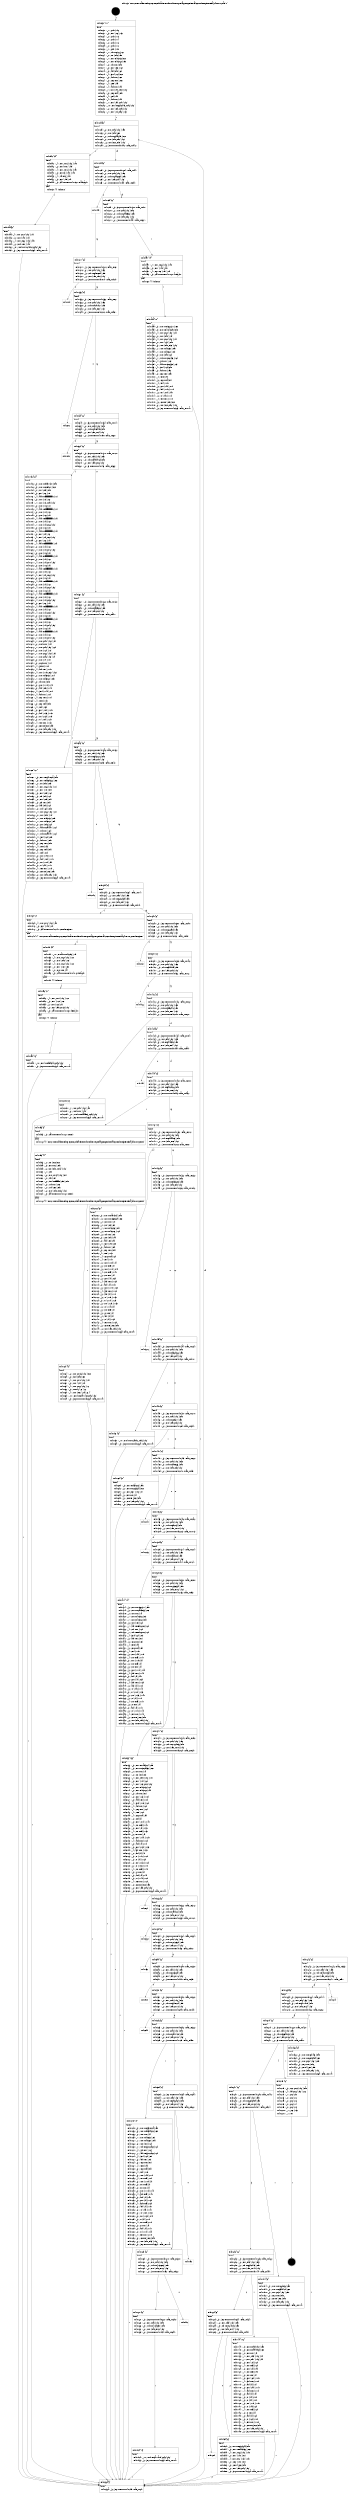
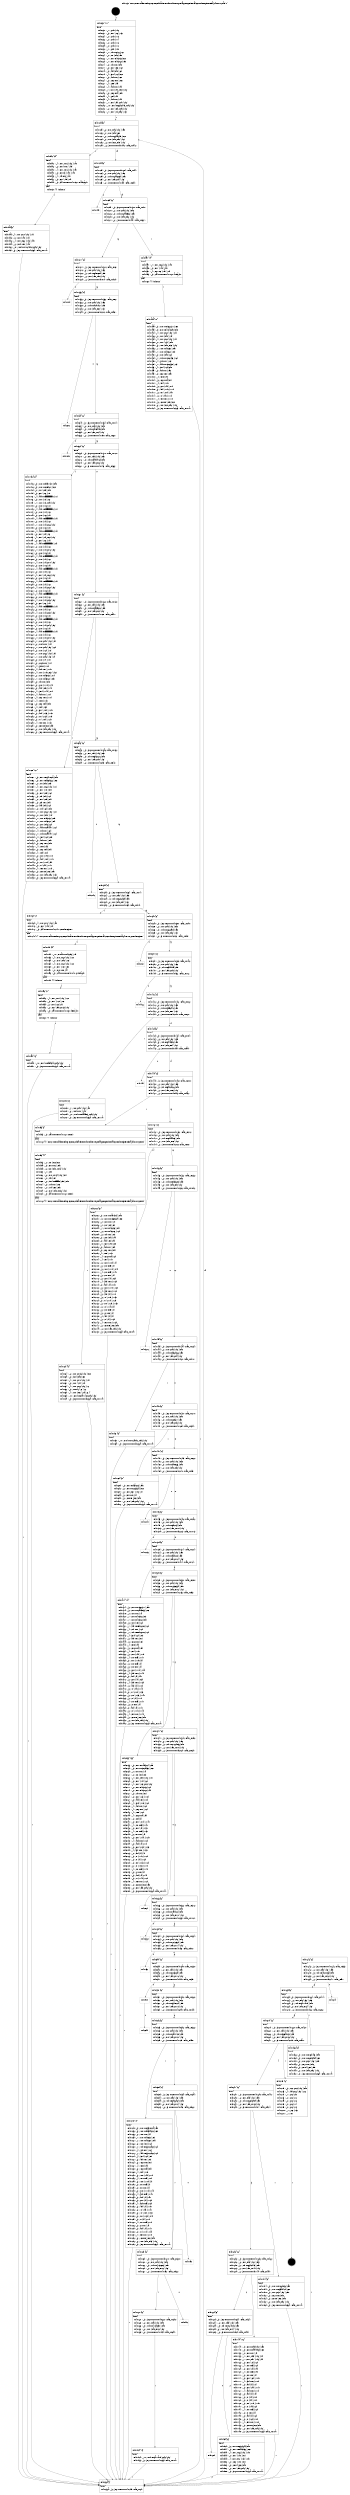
(96, 235) -> (110, 240)
(172, 1954) -> (174, 1955)
(149, 2019) -> (145, 2015)
